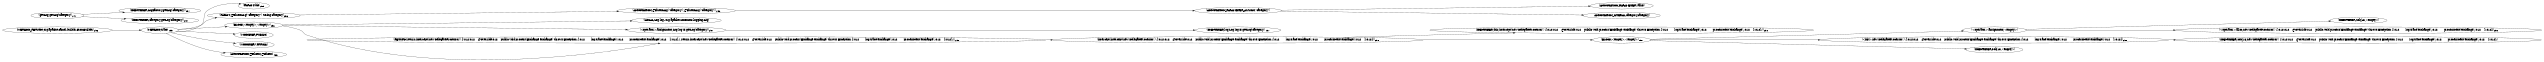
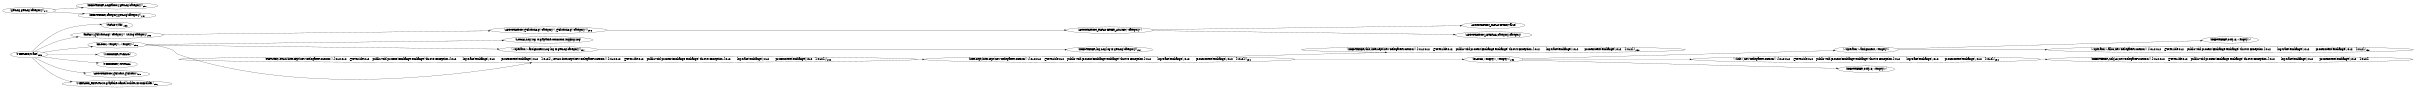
(126, 30) -> (50, 72)
